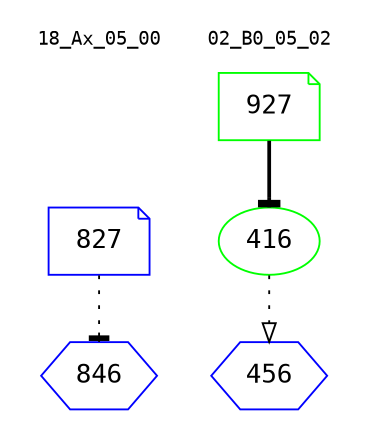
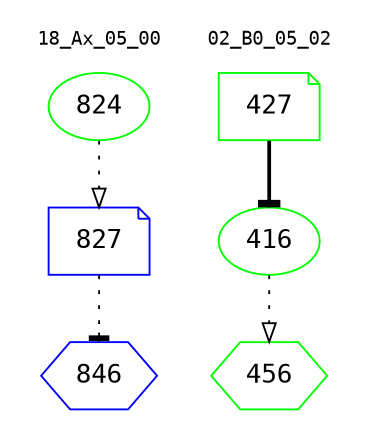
none -> (99, 107)
(269, 107) -> (269, 107)
(269, 376) -> (269, 376)
